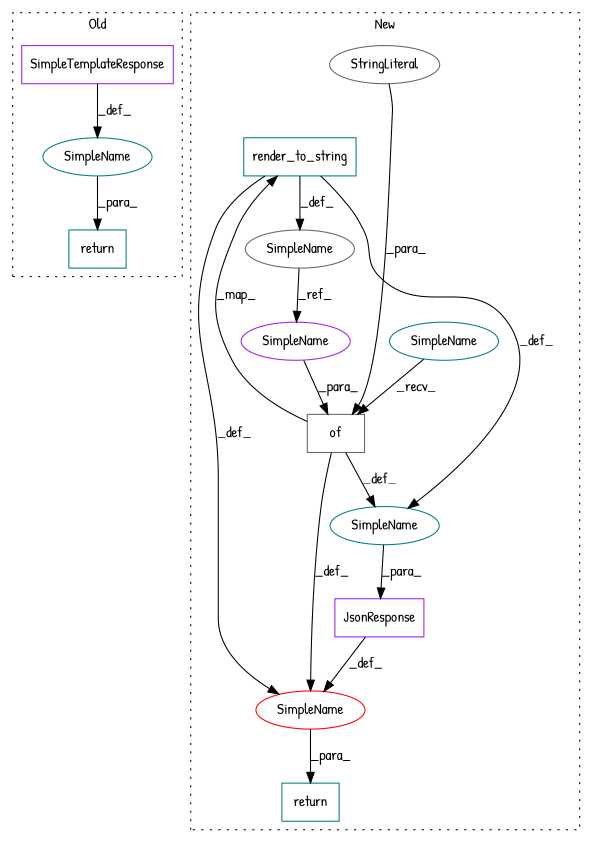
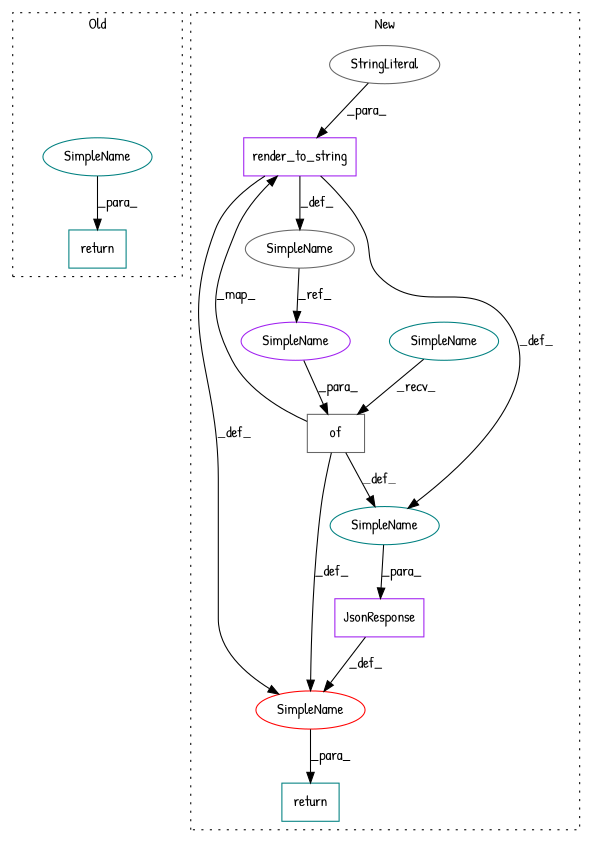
(97, 65) -> none
(300, 157) -> (300, 157)
(386, 246) -> (346, 106)
